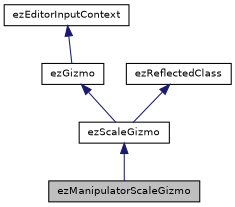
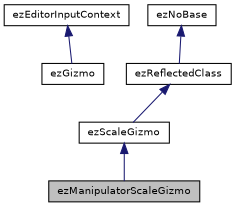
none -> (182, 15)
(102, 107) -> none
